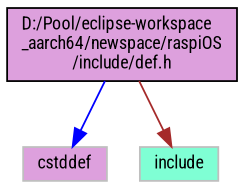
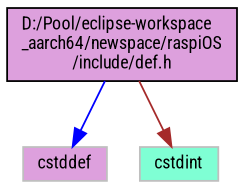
(179, 164) -> (179, 164)
